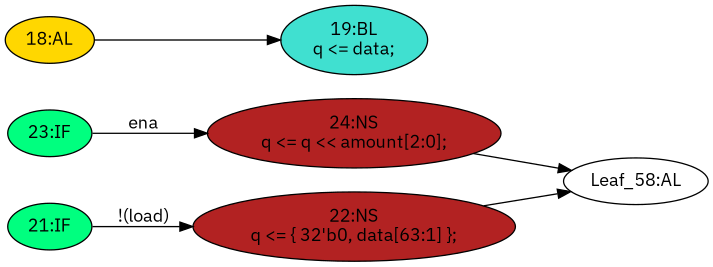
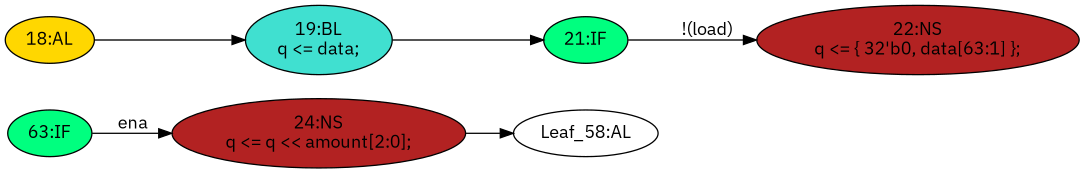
none -> (461, 40)
(50, 133) -> (50, 133)
(521, 200) -> none
